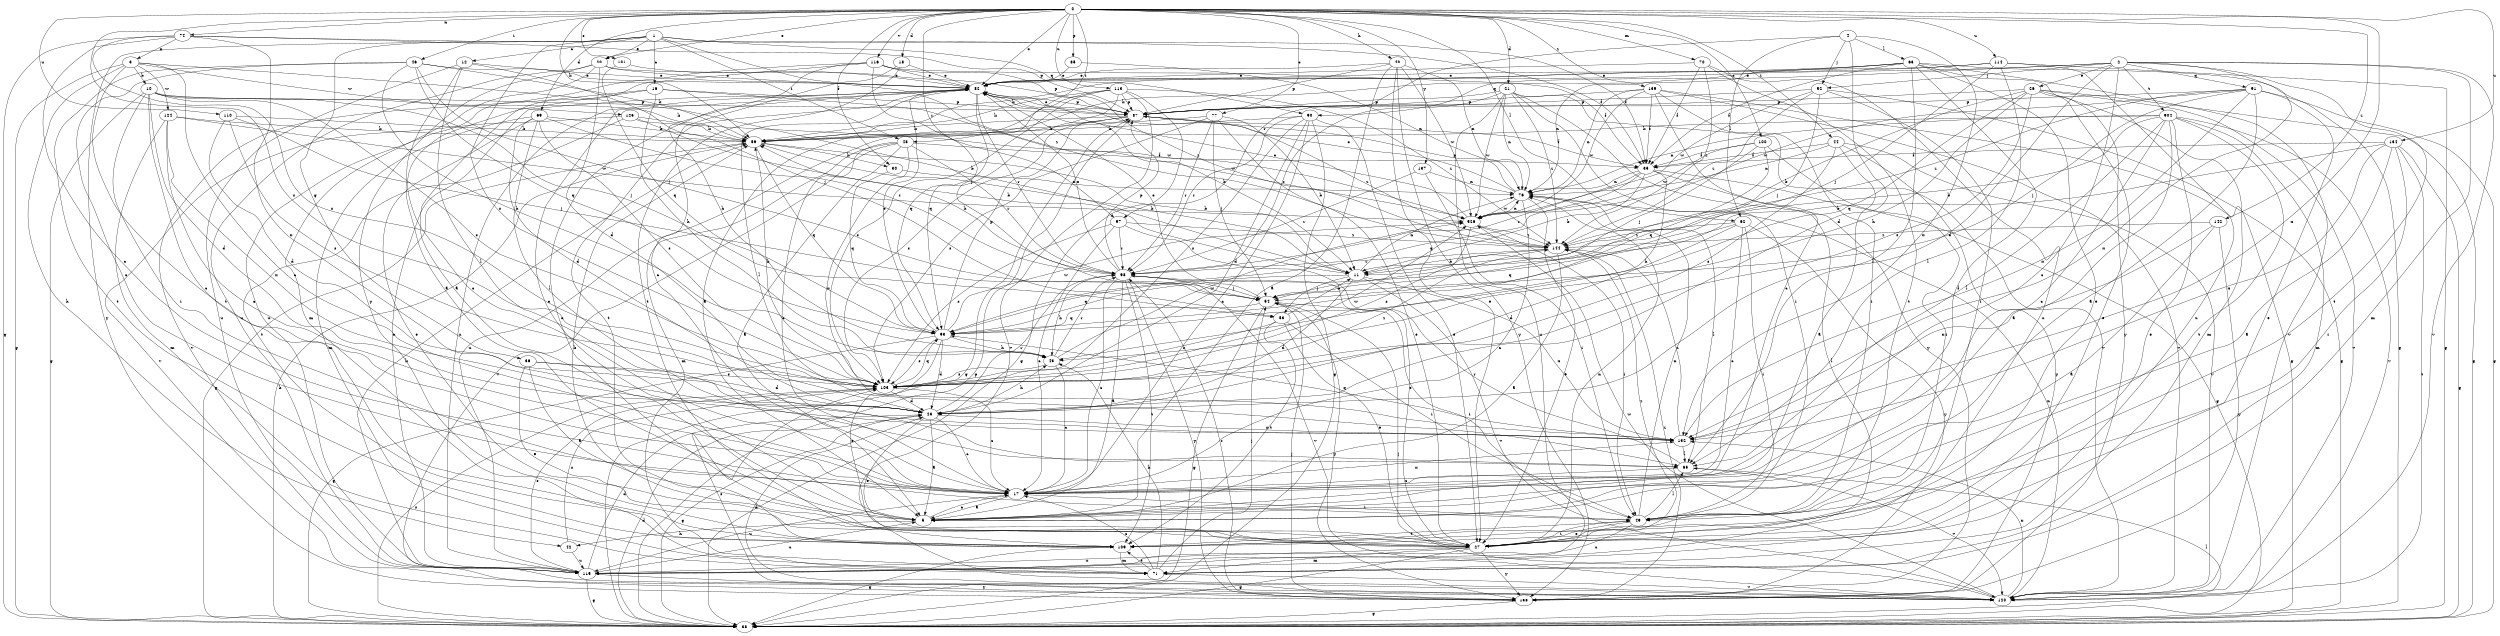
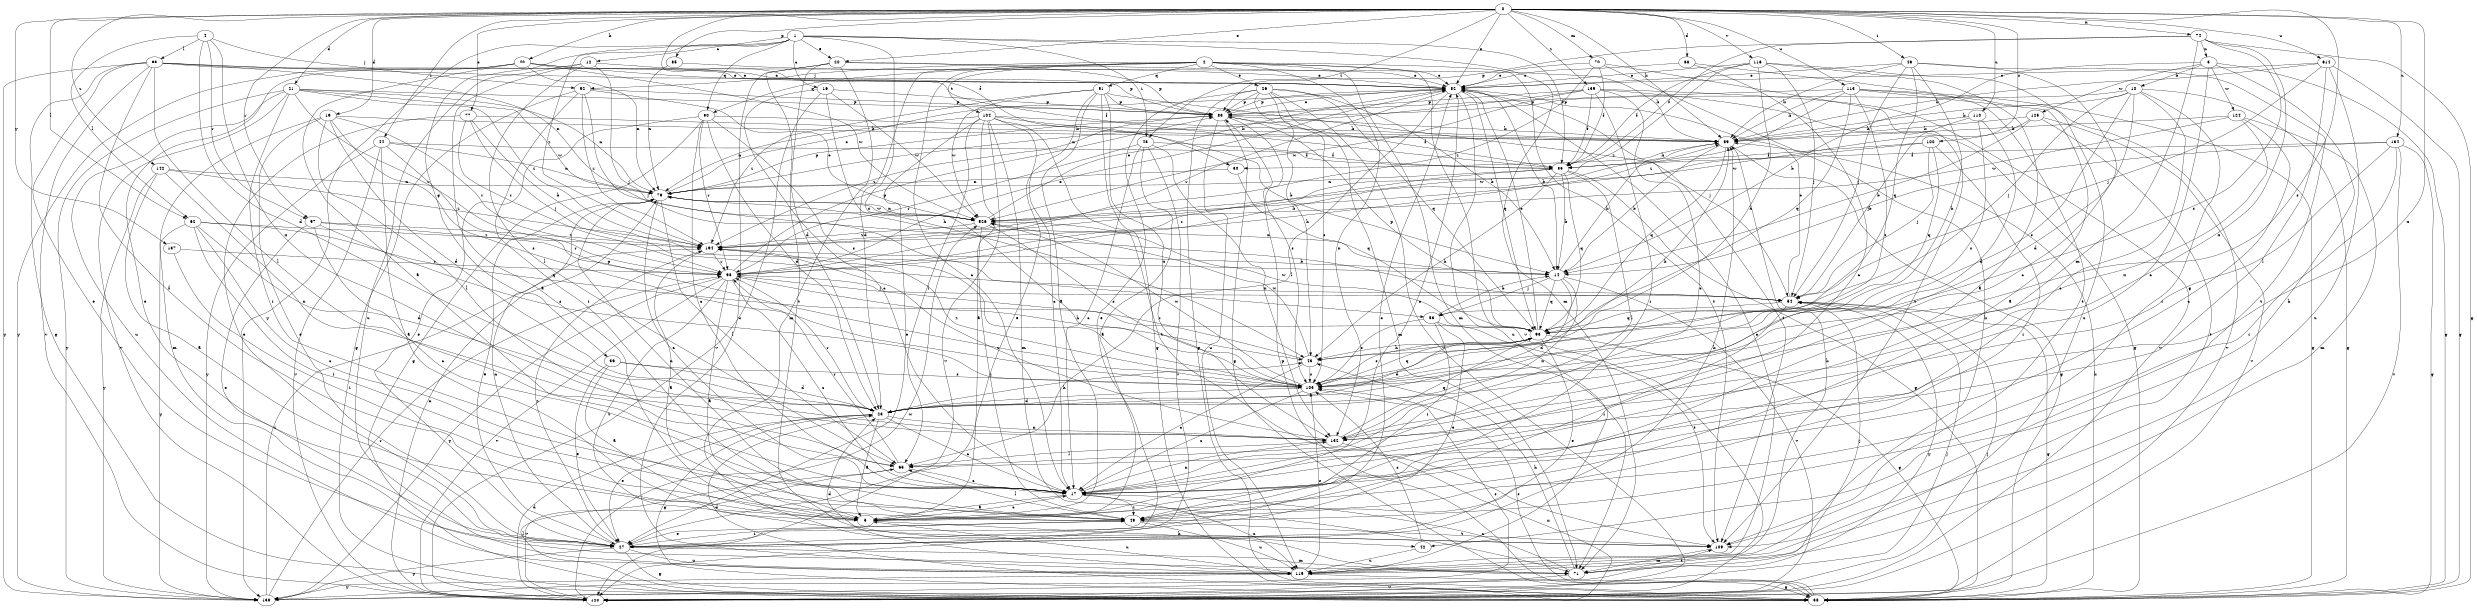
(622, 62) -> none
(902, 62) -> (1687, 62)
(1999, 62) -> (2326, 62)
(539, 116) -> (328, 116)
(1135, 116) -> (1220, 116)
(2168, 116) -> (987, 116)
(1683, 155) -> (830, 155)
(1470, 184) -> (397, 184)
(991, 211) -> none
(1557, 248) -> (710, 248)
(125, 262) -> (2078, 262)
(1708, 262) -> (609, 262)
(1357, 275) -> (1557, 275)
(2229, 288) -> (2190, 288)
(371, 302) -> (799, 302)
(2043, 318) -> (1986, 318)
(1204, 360) -> (500, 353)
(2422, 374) -> (2394, 374)
(1871, 458) -> (1410, 410)
(1903, 468) -> (1168, 595)
(484, 479) -> none
(649, 484) -> (1454, 63)
(1685, 487) -> none
(913, 573) -> none
(1136, 621) -> none
